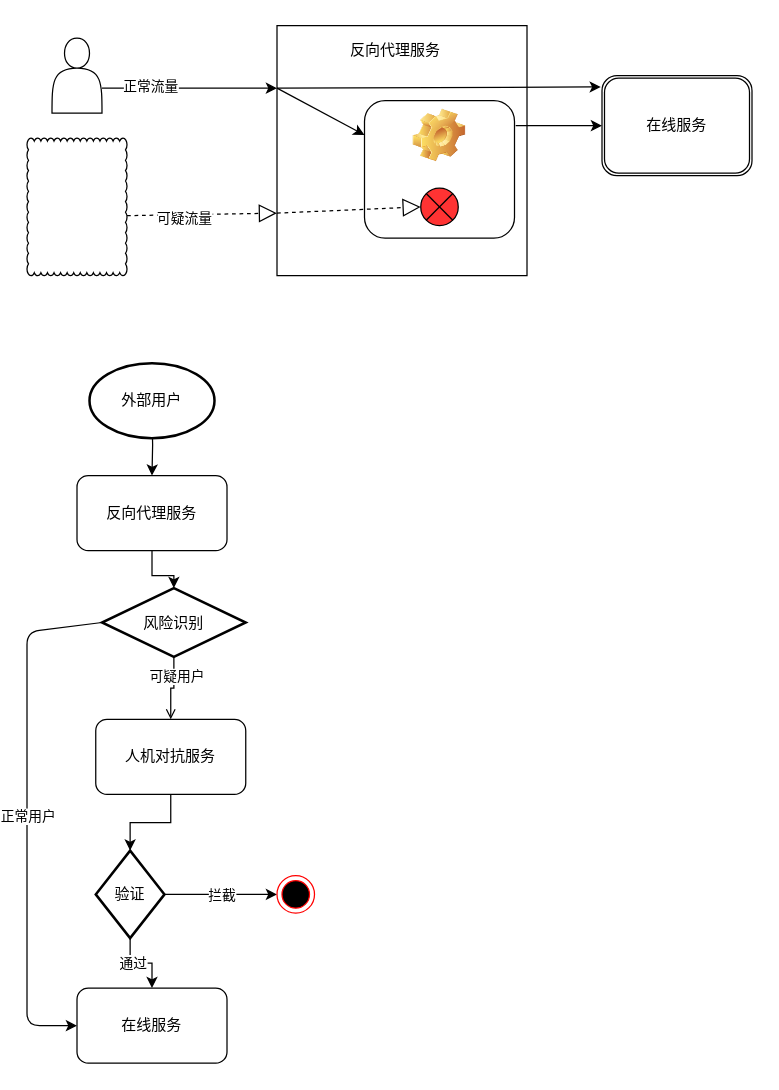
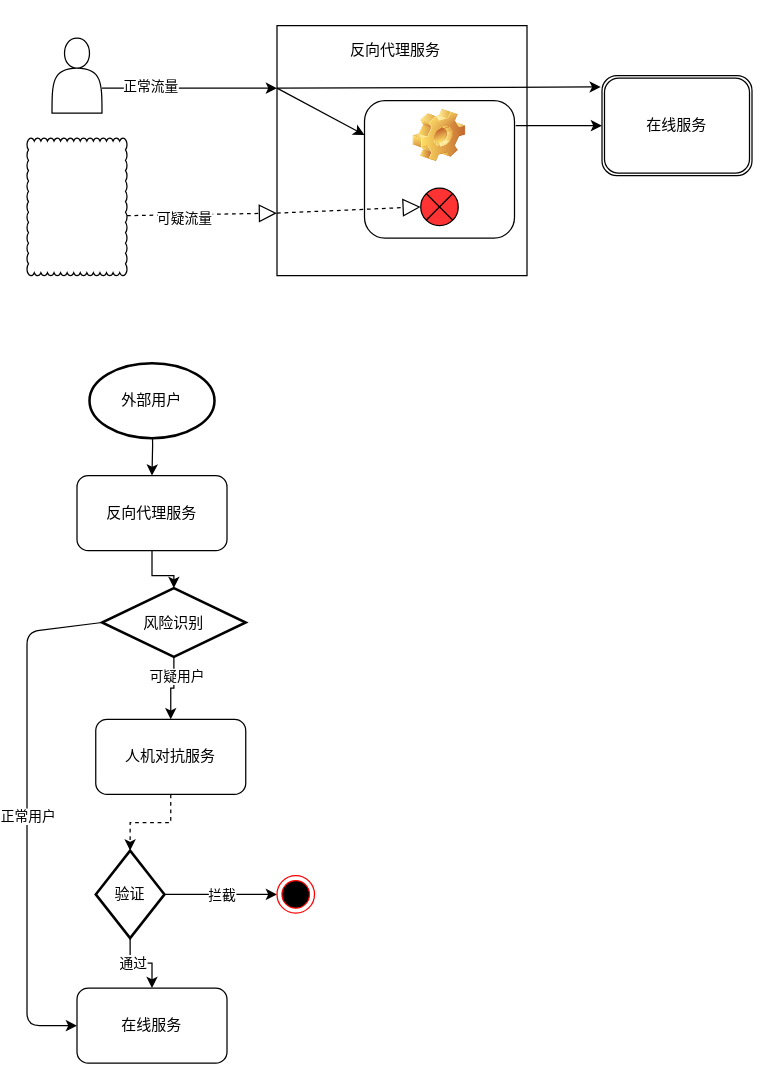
(171, 711) -> (171, 709)
(154, 823) -> (154, 823)
